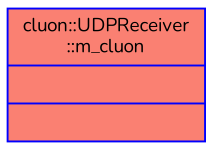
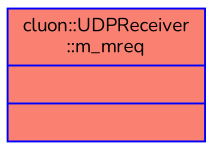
(106, 47) -> (106, 47)
